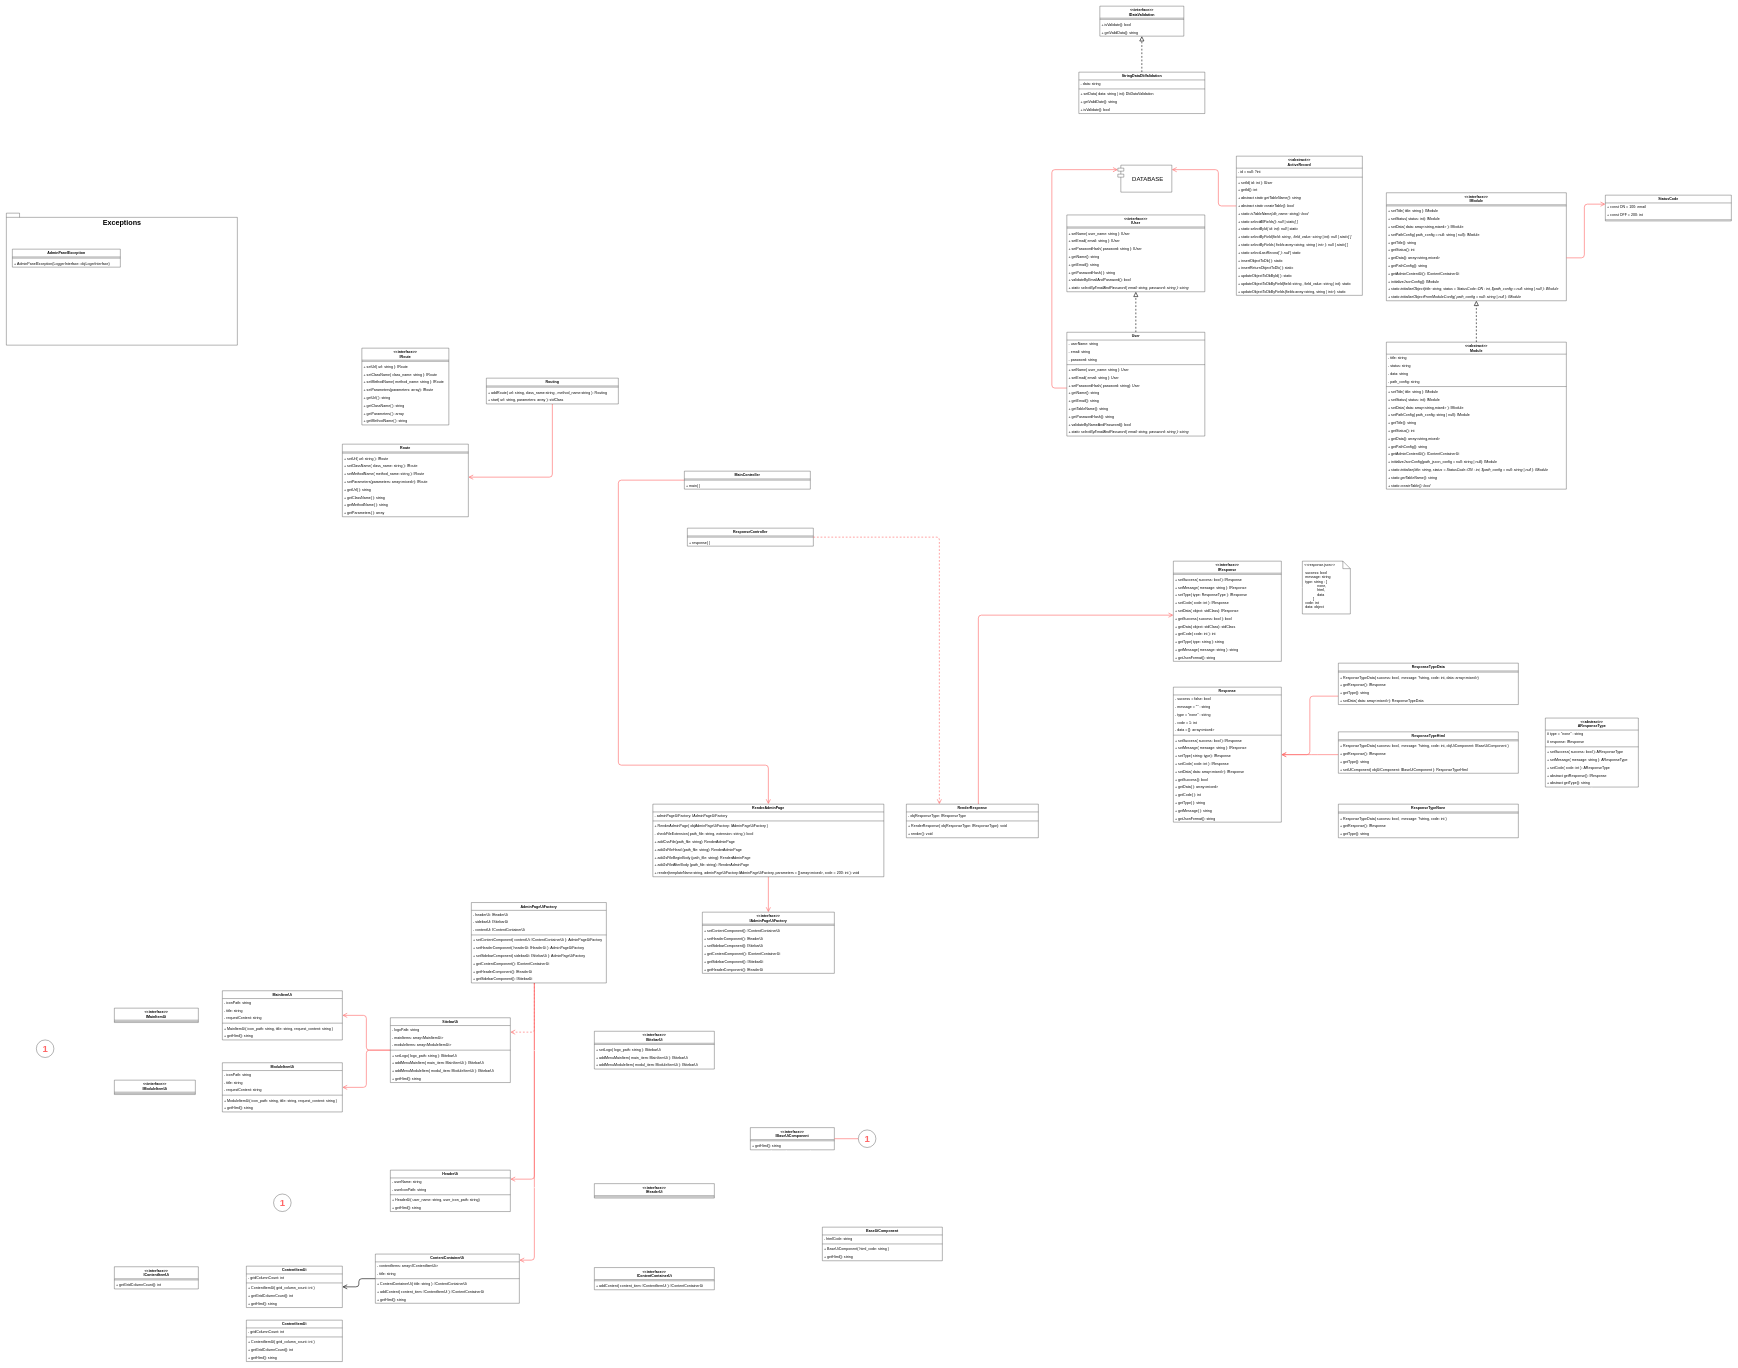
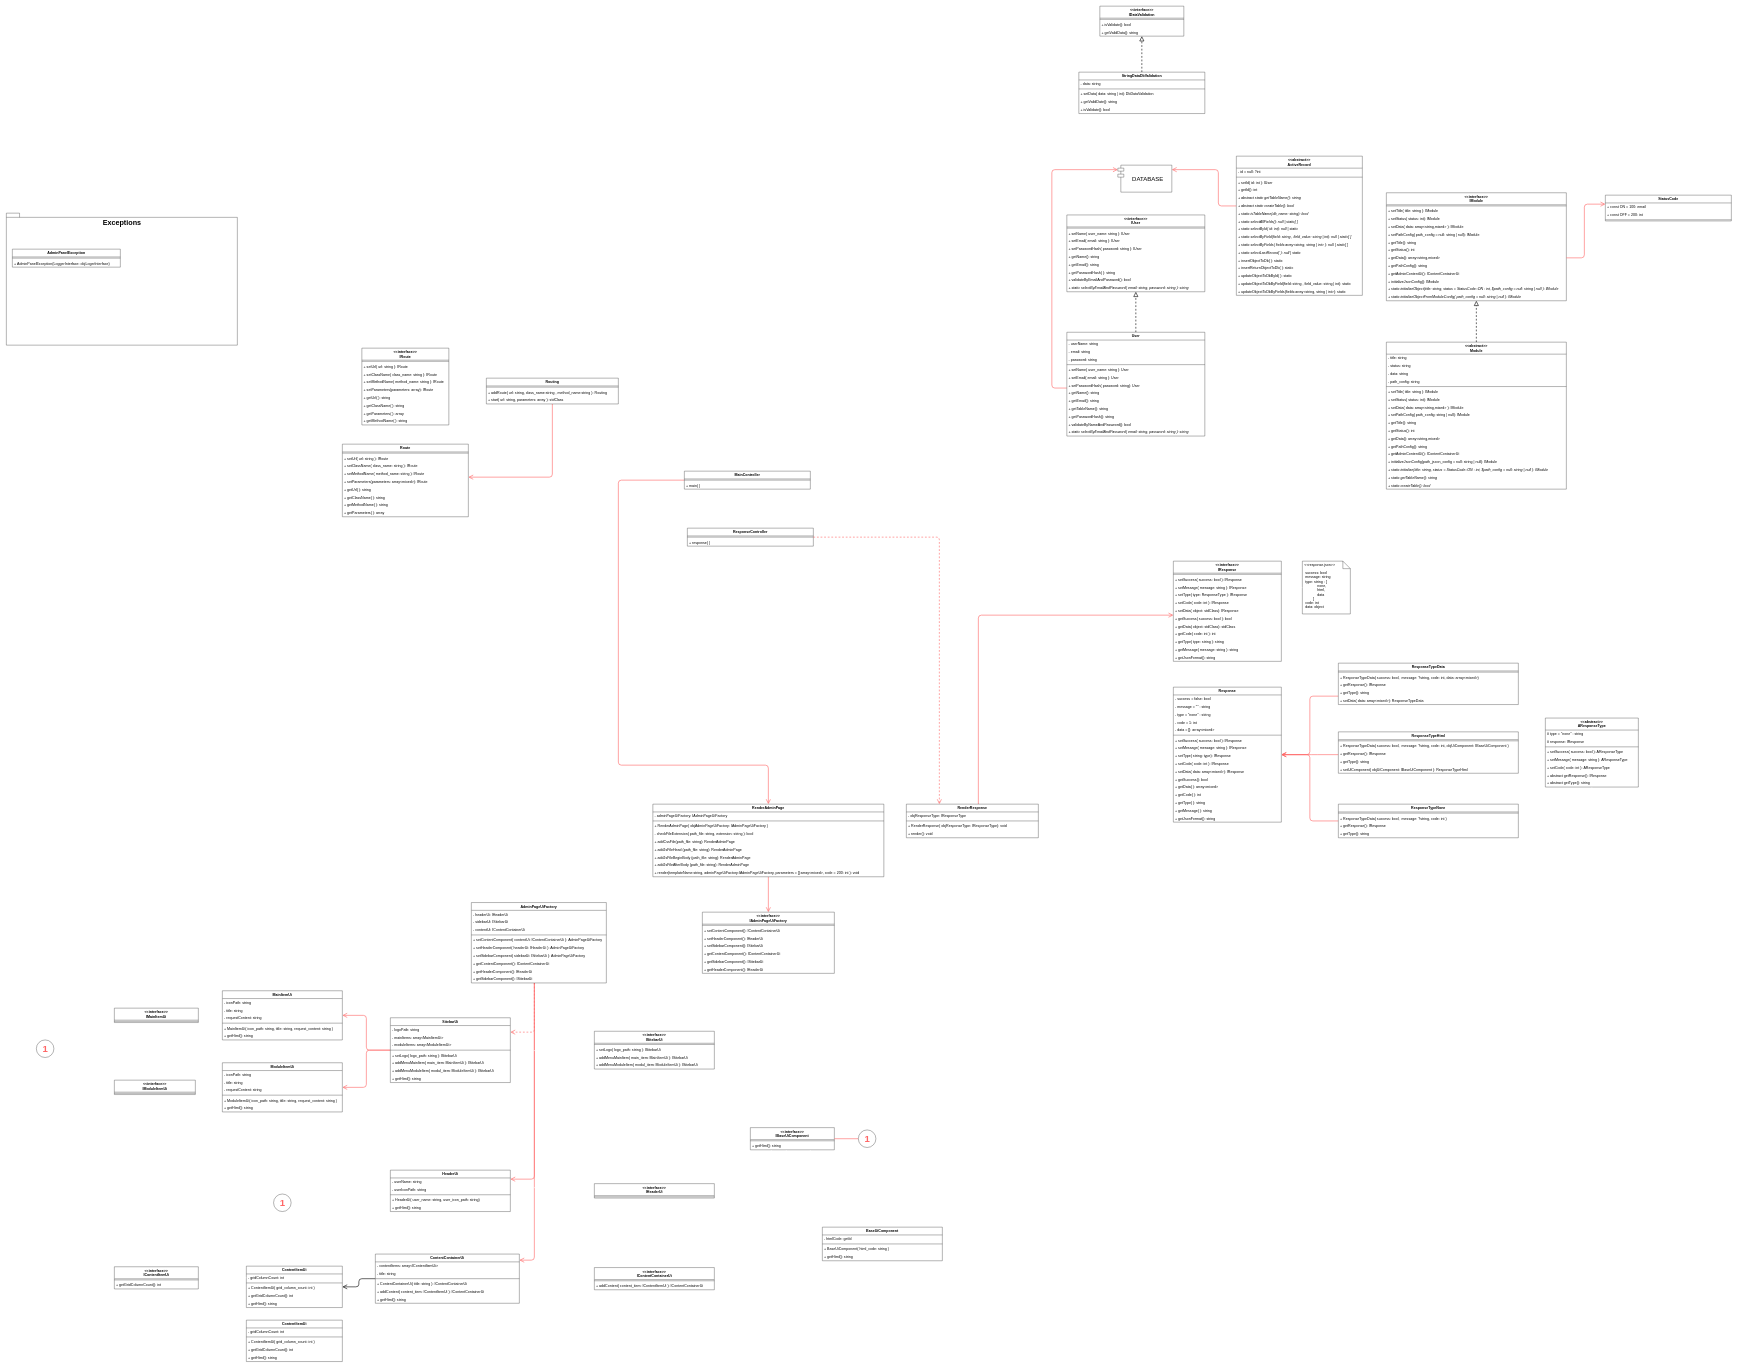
none -> (1310, 804)
(840, 1239) -> (839, 1239)
